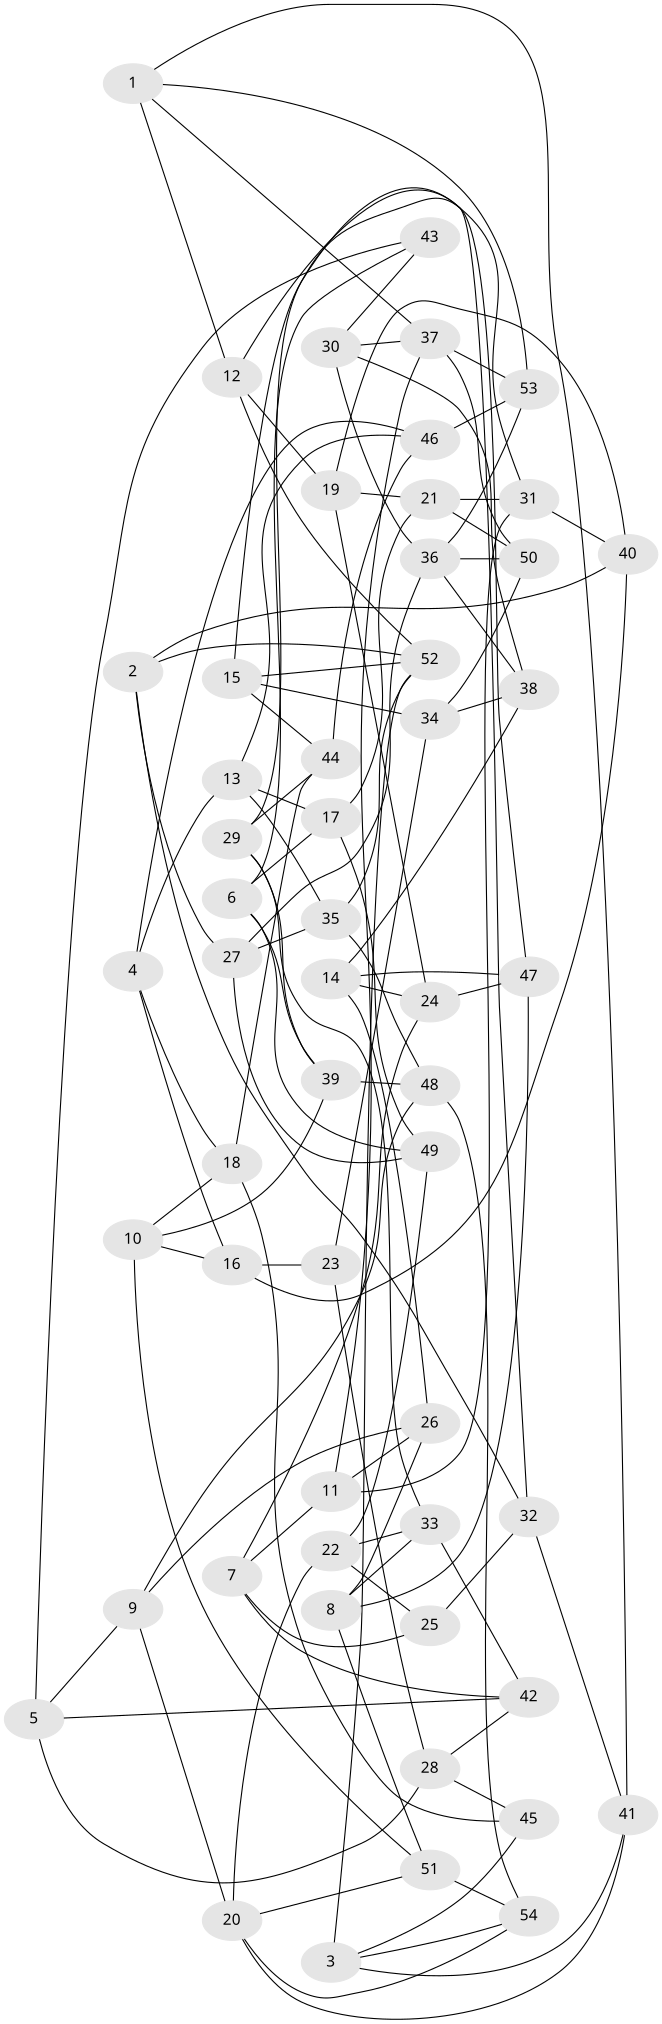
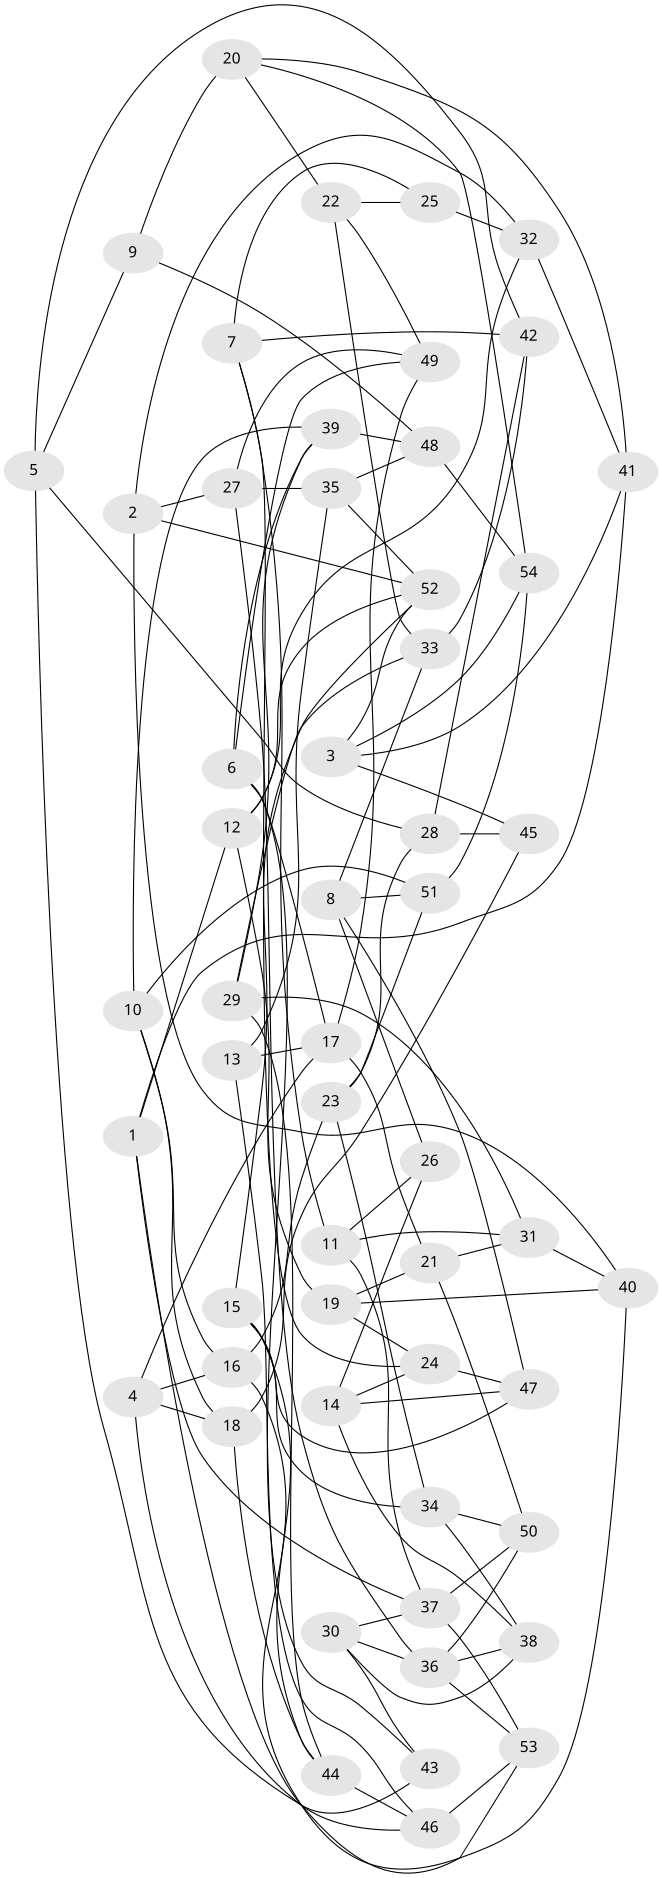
(163, 886) -> (217, 1213)
(261, 1488) -> none
(331, 1895) -> (387, 1005)
